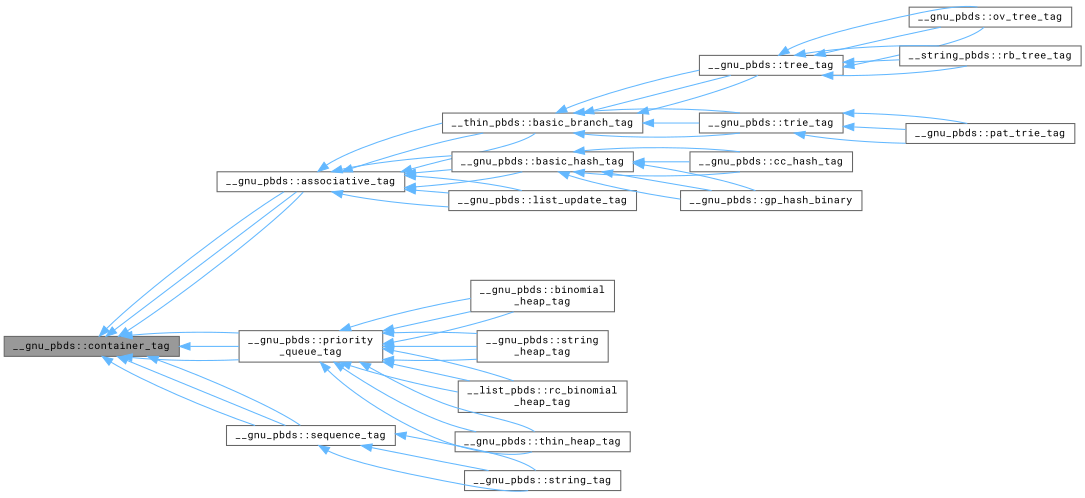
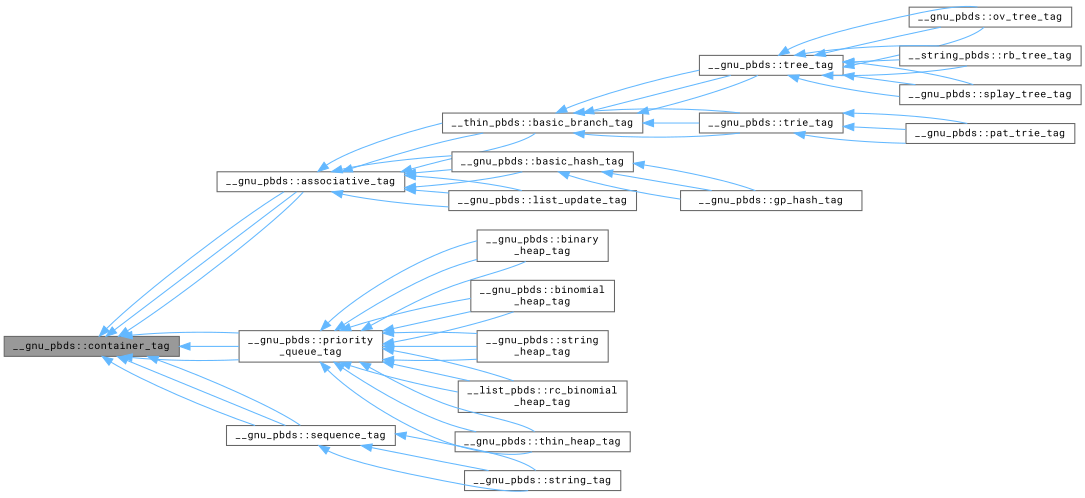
none -> (990, 95)
(771, 162) -> none
(771, 201) -> (771, 201)
none -> (543, 246)
